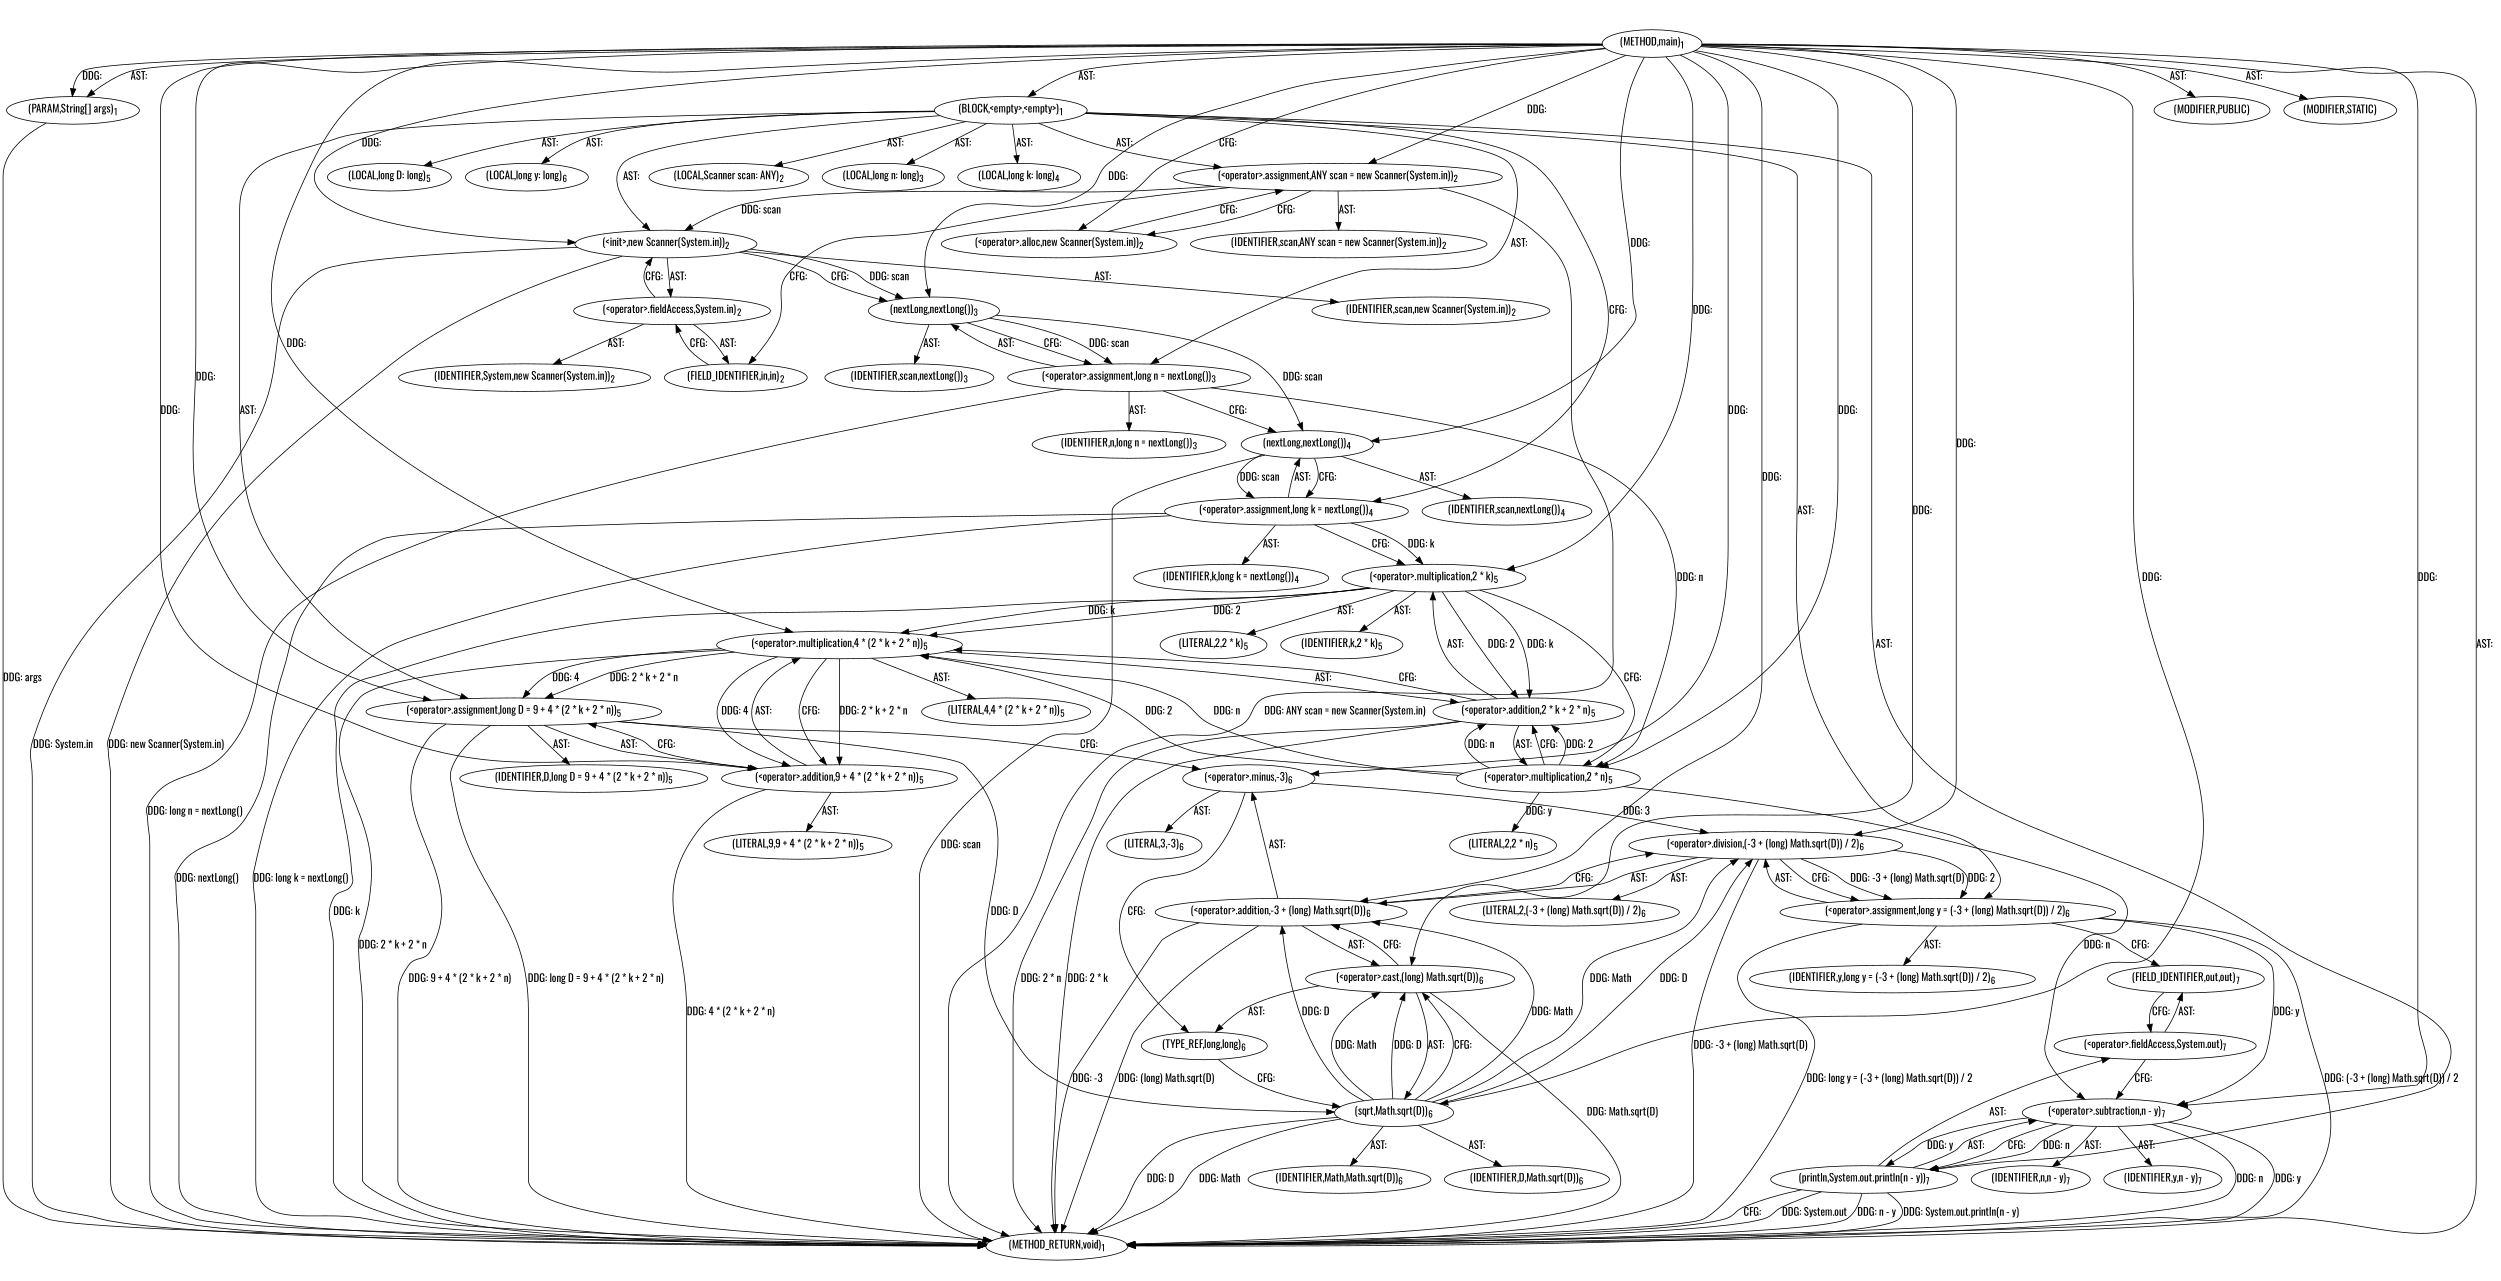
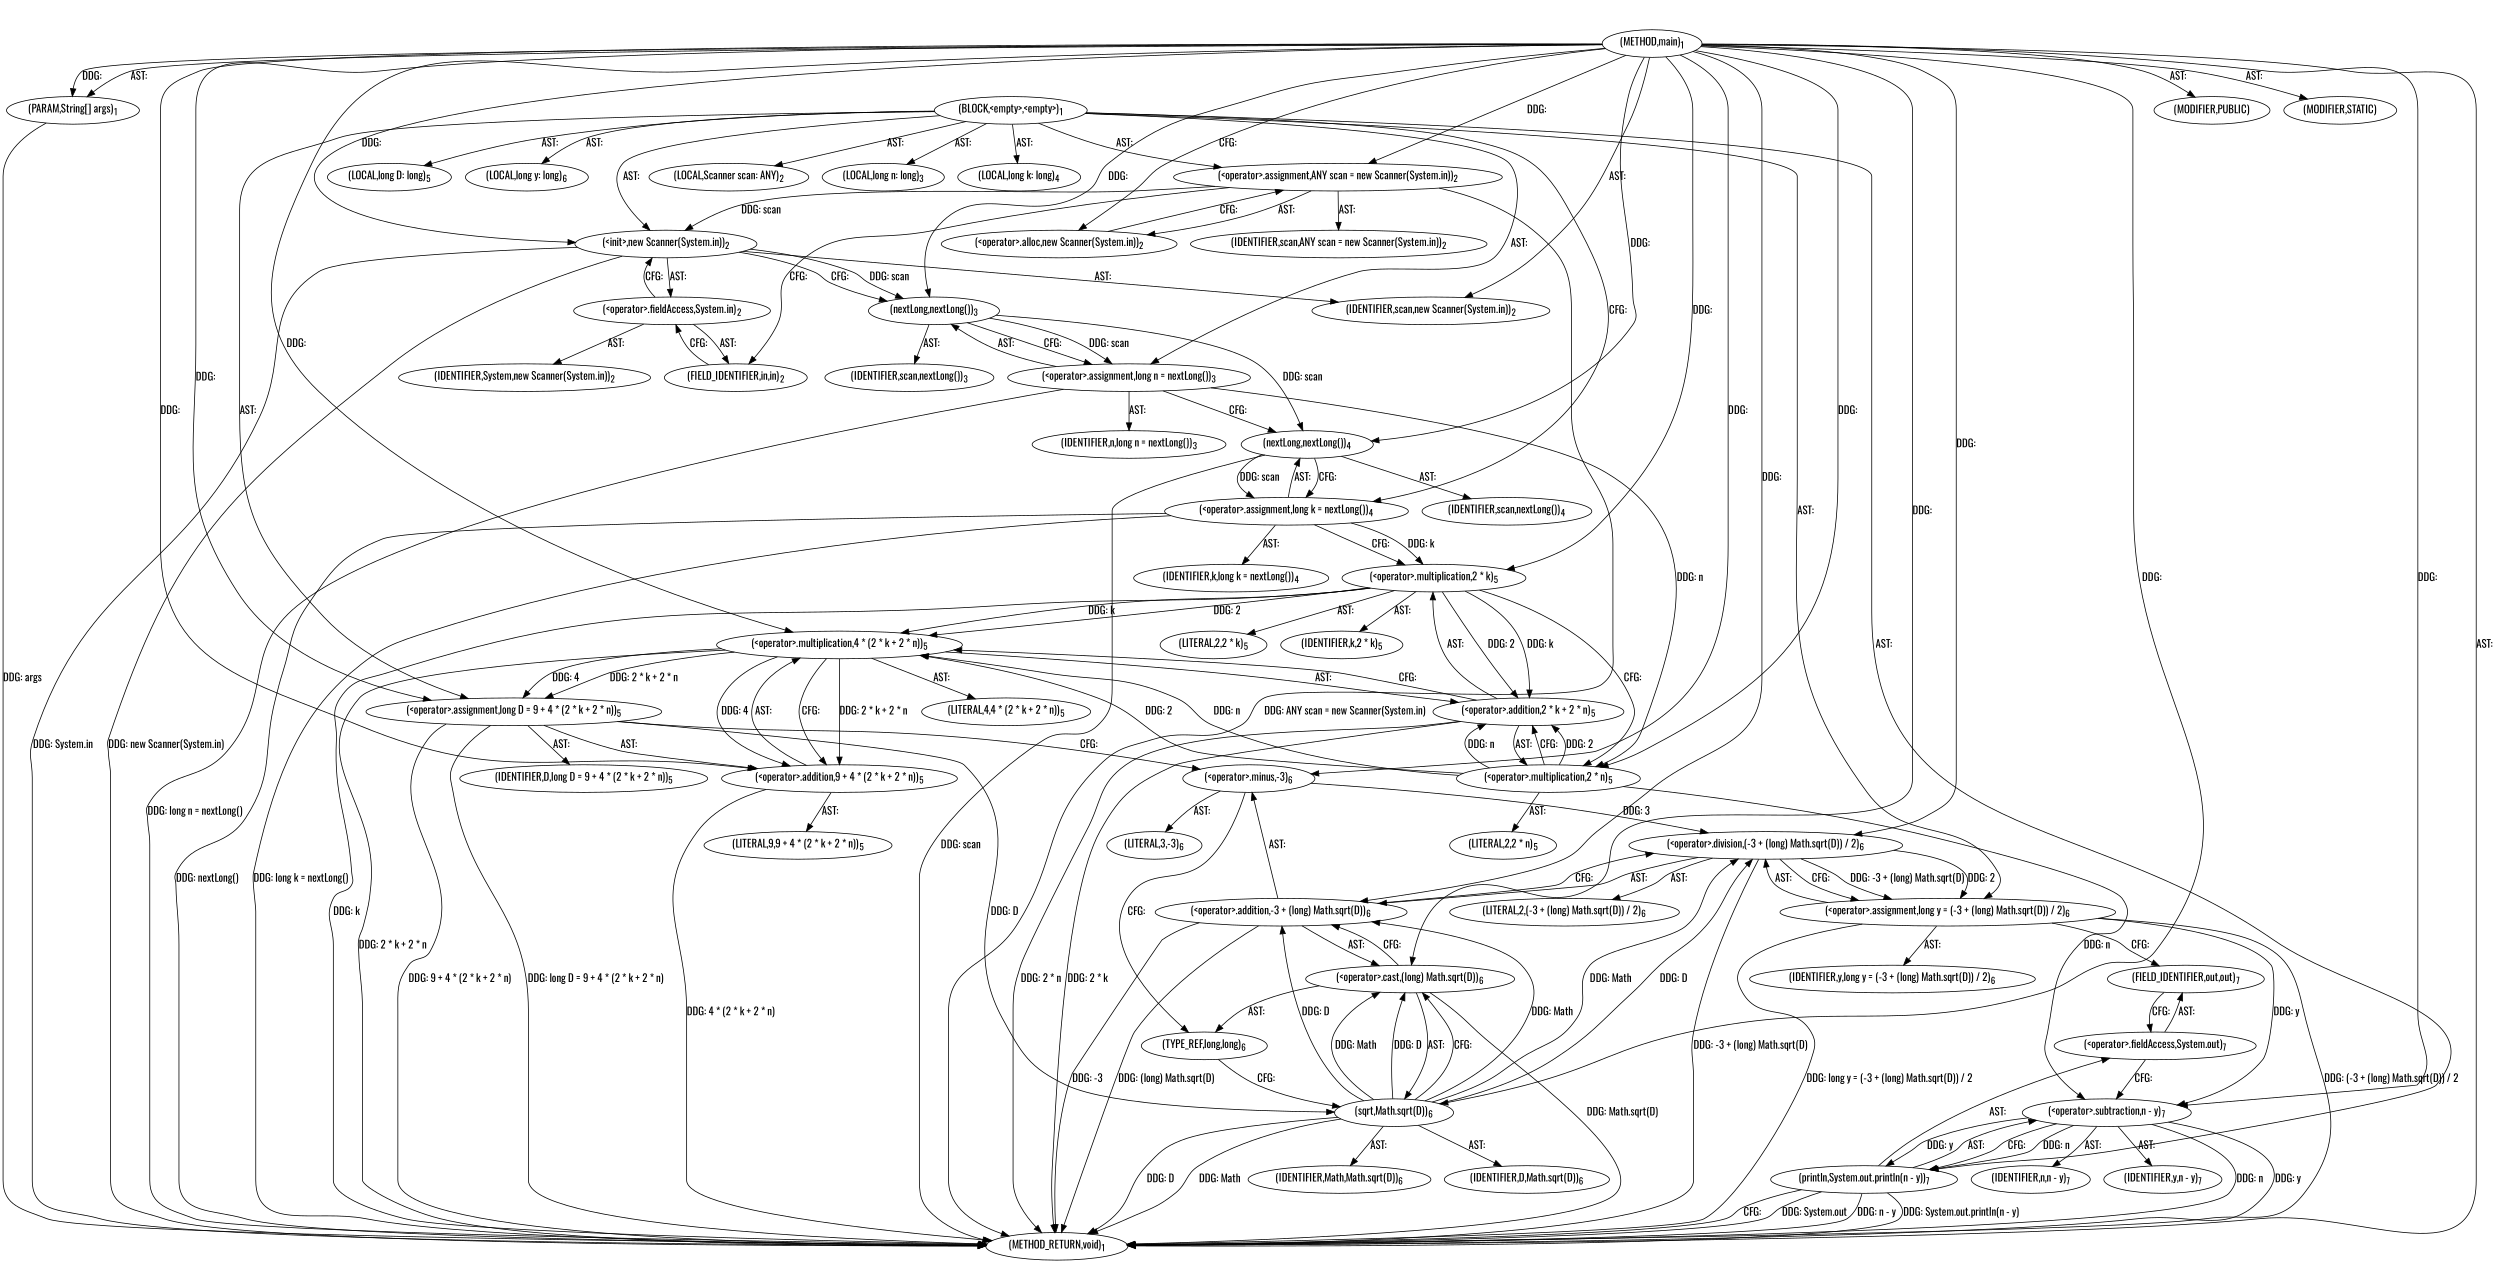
(1215, 58) -> (1589, 198)
(1288, 211) -> (1288, 211)
(661, 752) -> none
(1539, 812) -> (1539, 812)
